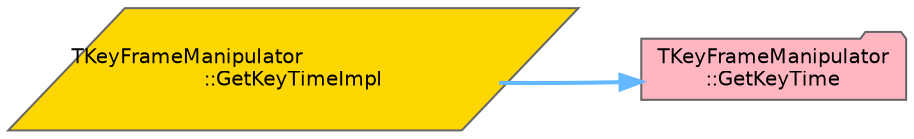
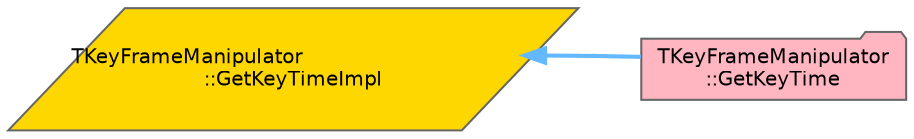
(560, 83) -> (593, 56)
